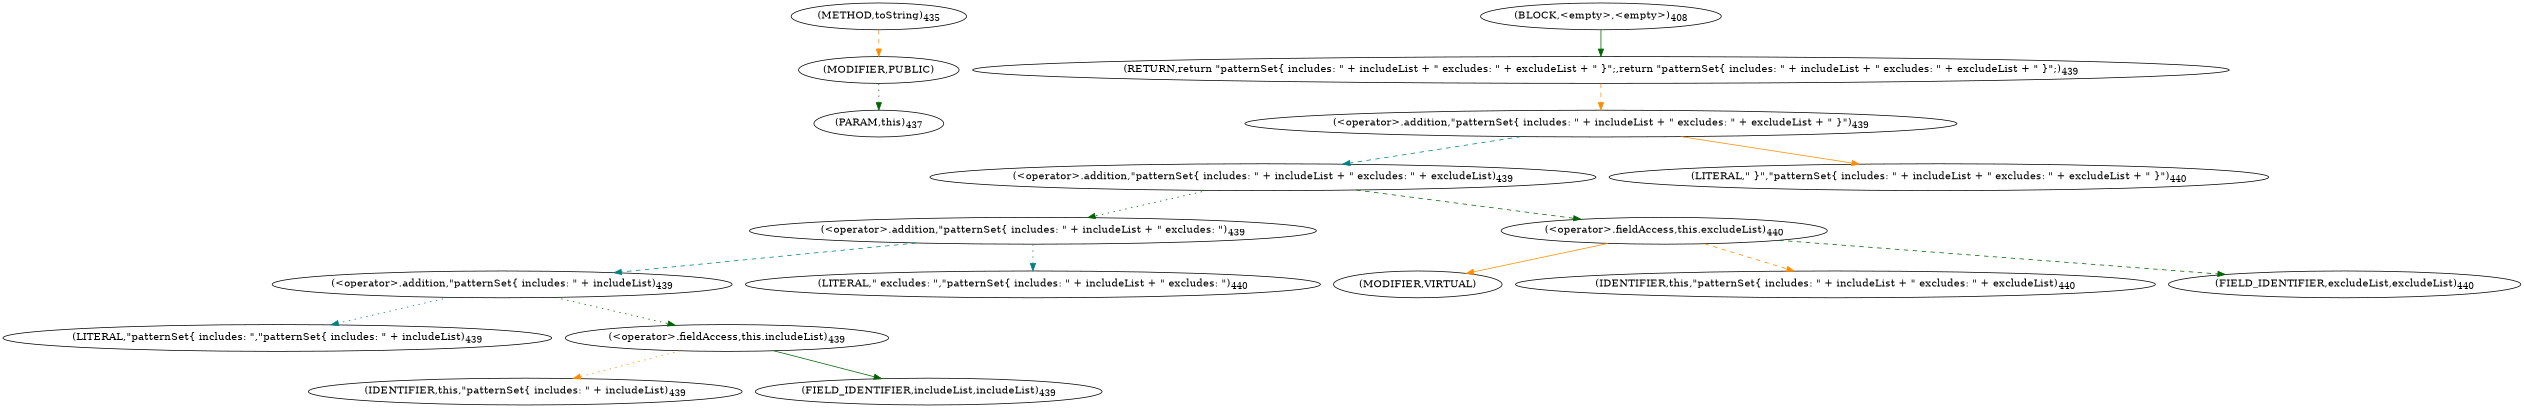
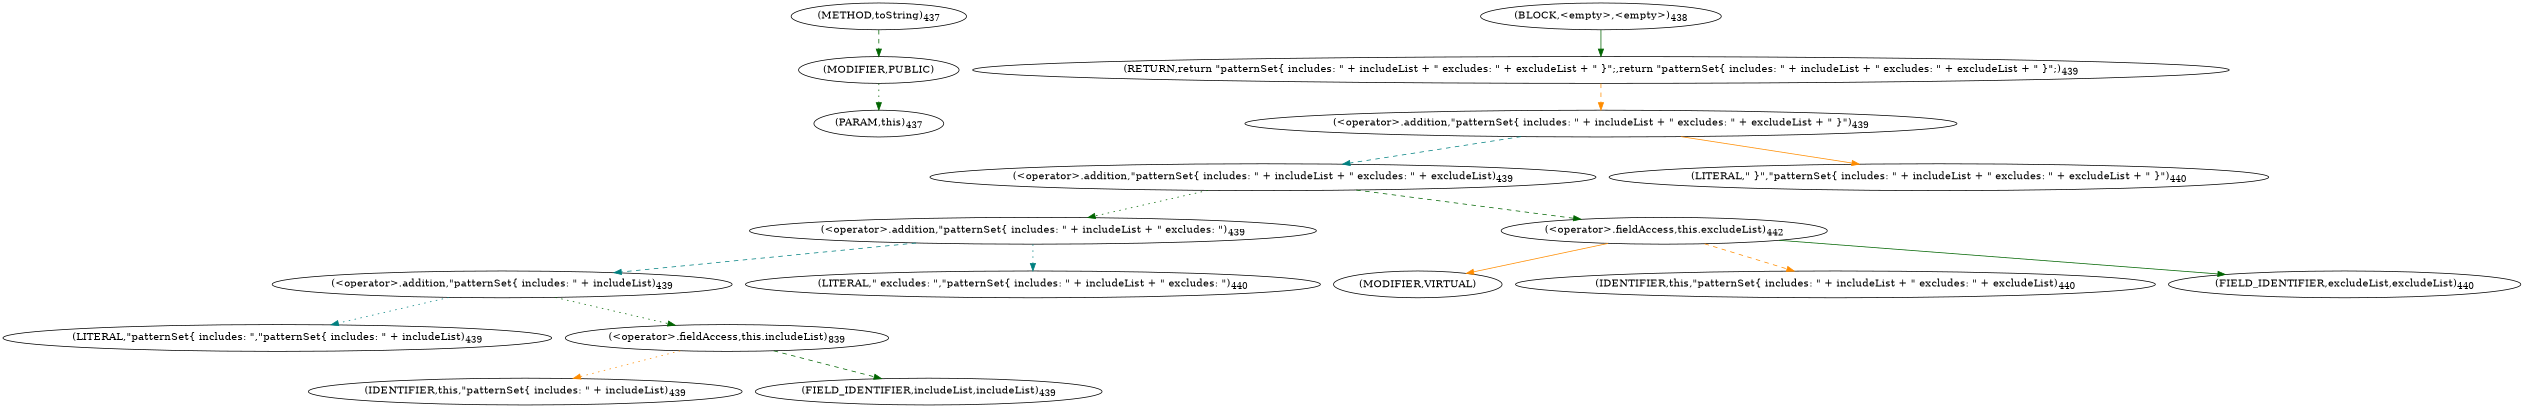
(932, 15) -> (932, 15)
(1679, 15) -> (1679, 15)
(879, 40) -> (879, 40)
(1775, 230) -> (1775, 230)
(1998, 257) -> (1998, 257)
(837, 337) -> (837, 337)
(824, 364) -> (824, 364)
